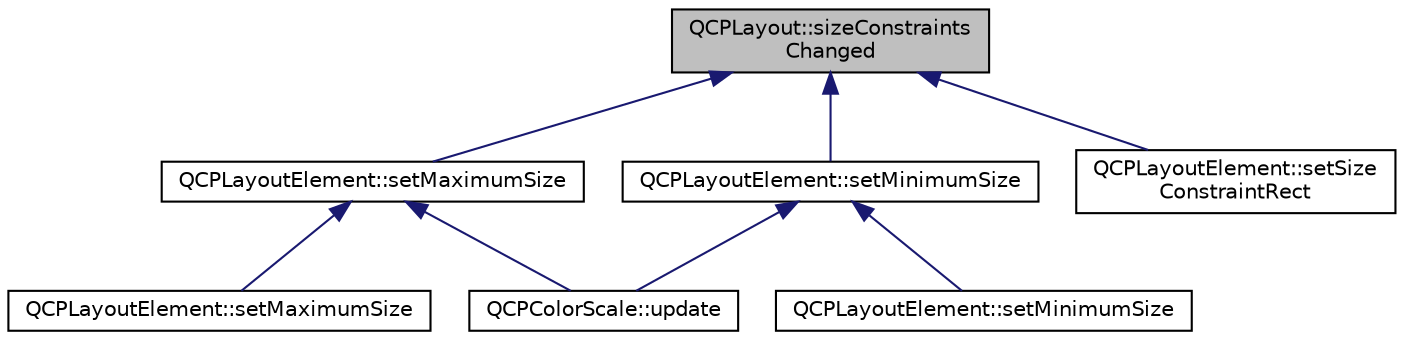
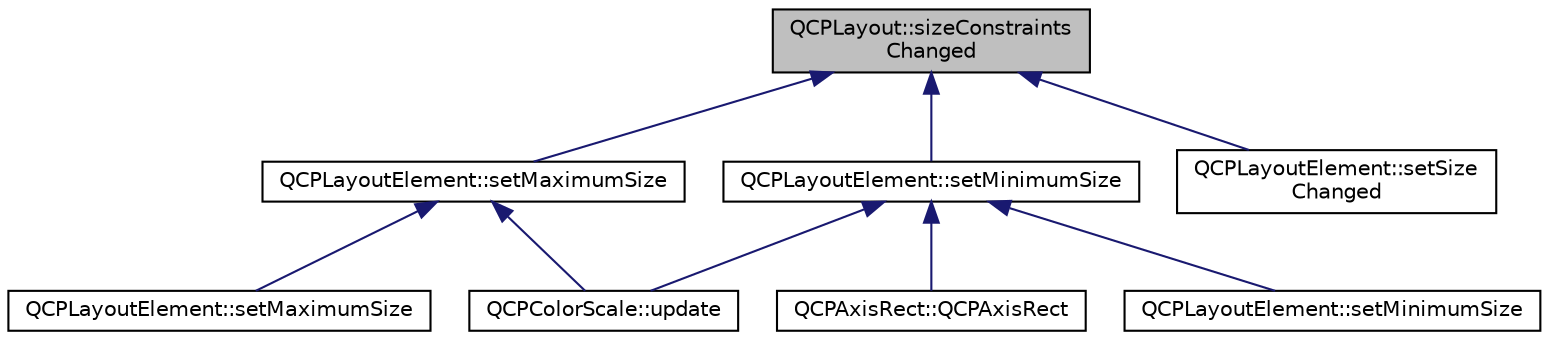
(1236, 182) -> (1337, 182)
none -> (931, 311)
